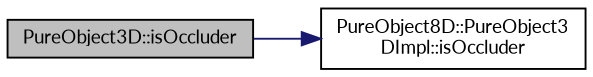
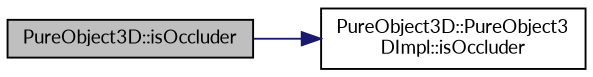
(453, 39) -> (453, 39)
